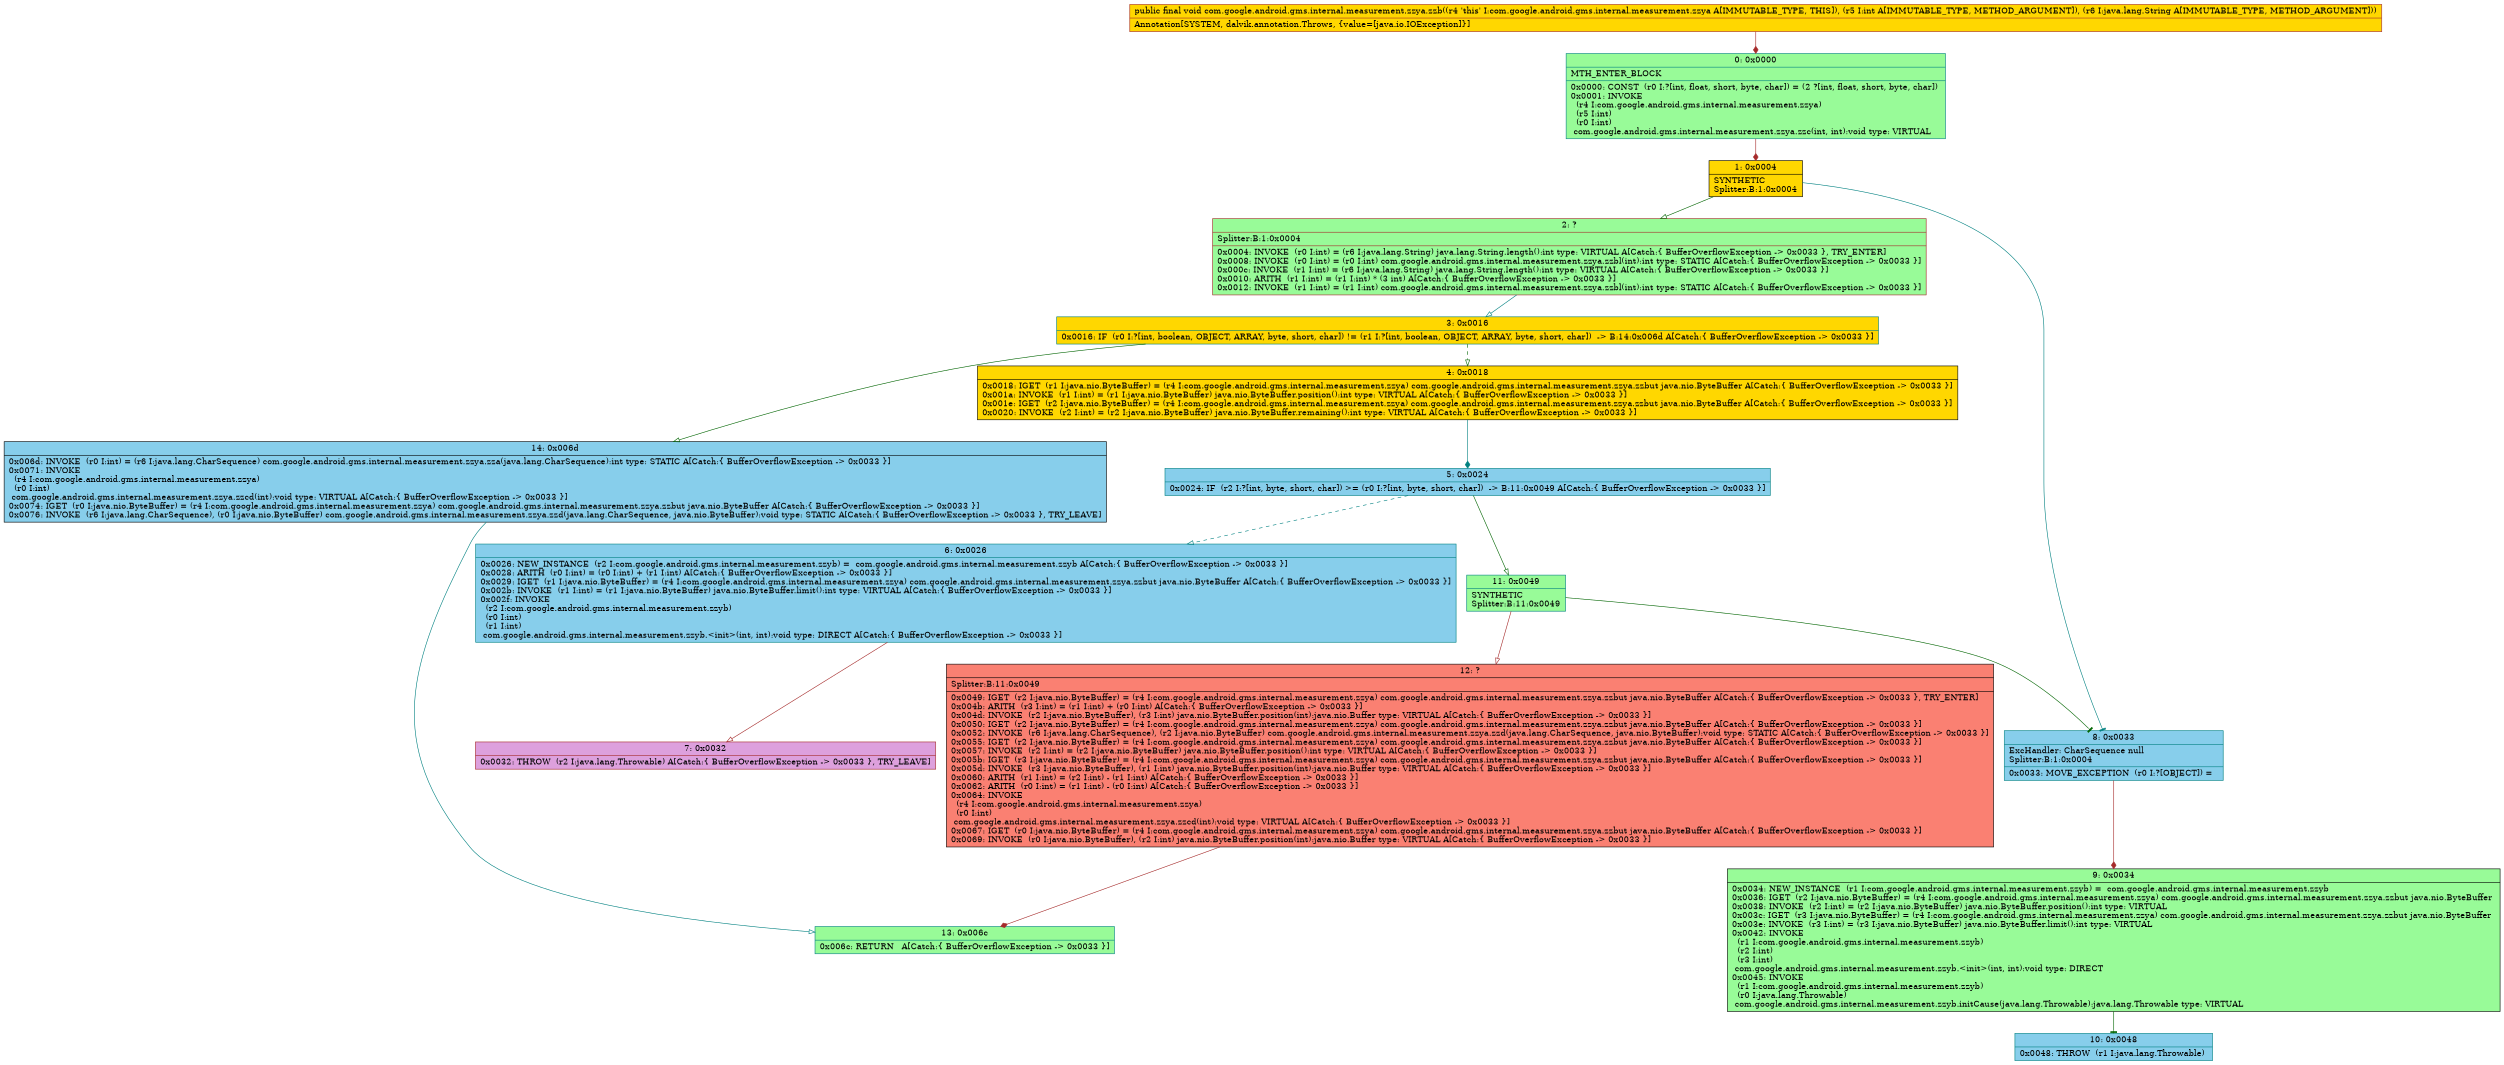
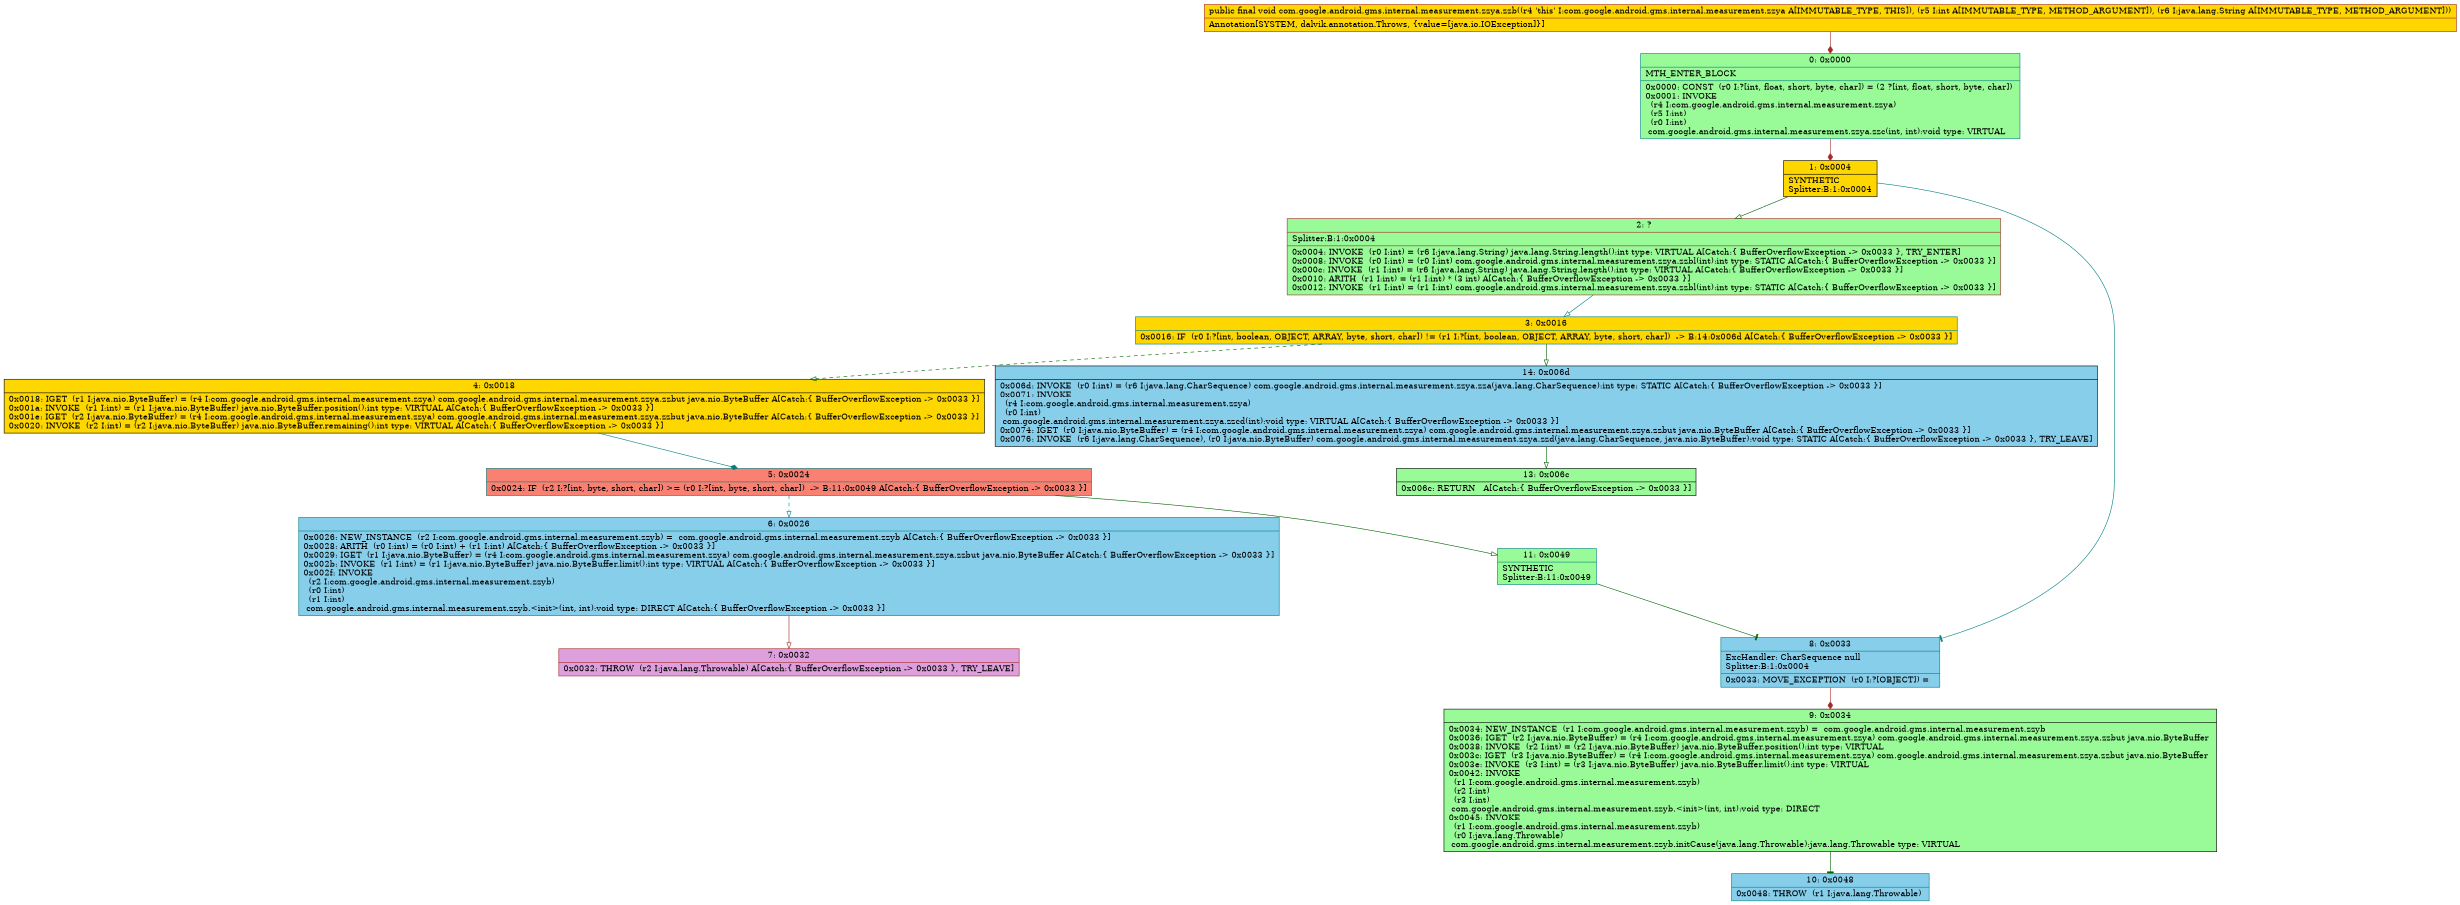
(1468, 482) -> (789, 482)
(1470, 756) -> none
(470, 847) -> (1546, 454)
(965, 940) -> (1546, 482)
